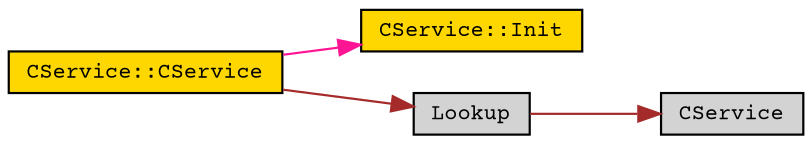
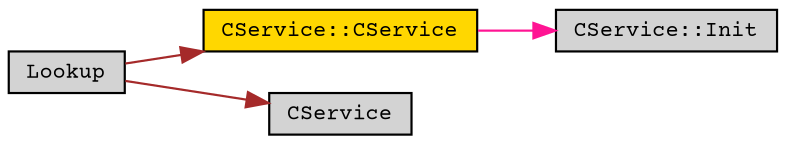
(472, 31) -> (667, 31)
(337, 97) -> (153, 59)
